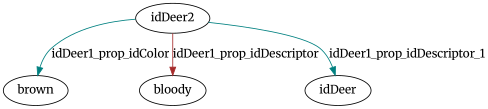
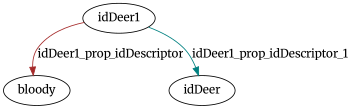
(173, 18) -> (119, 18)
(36, 91) -> none
